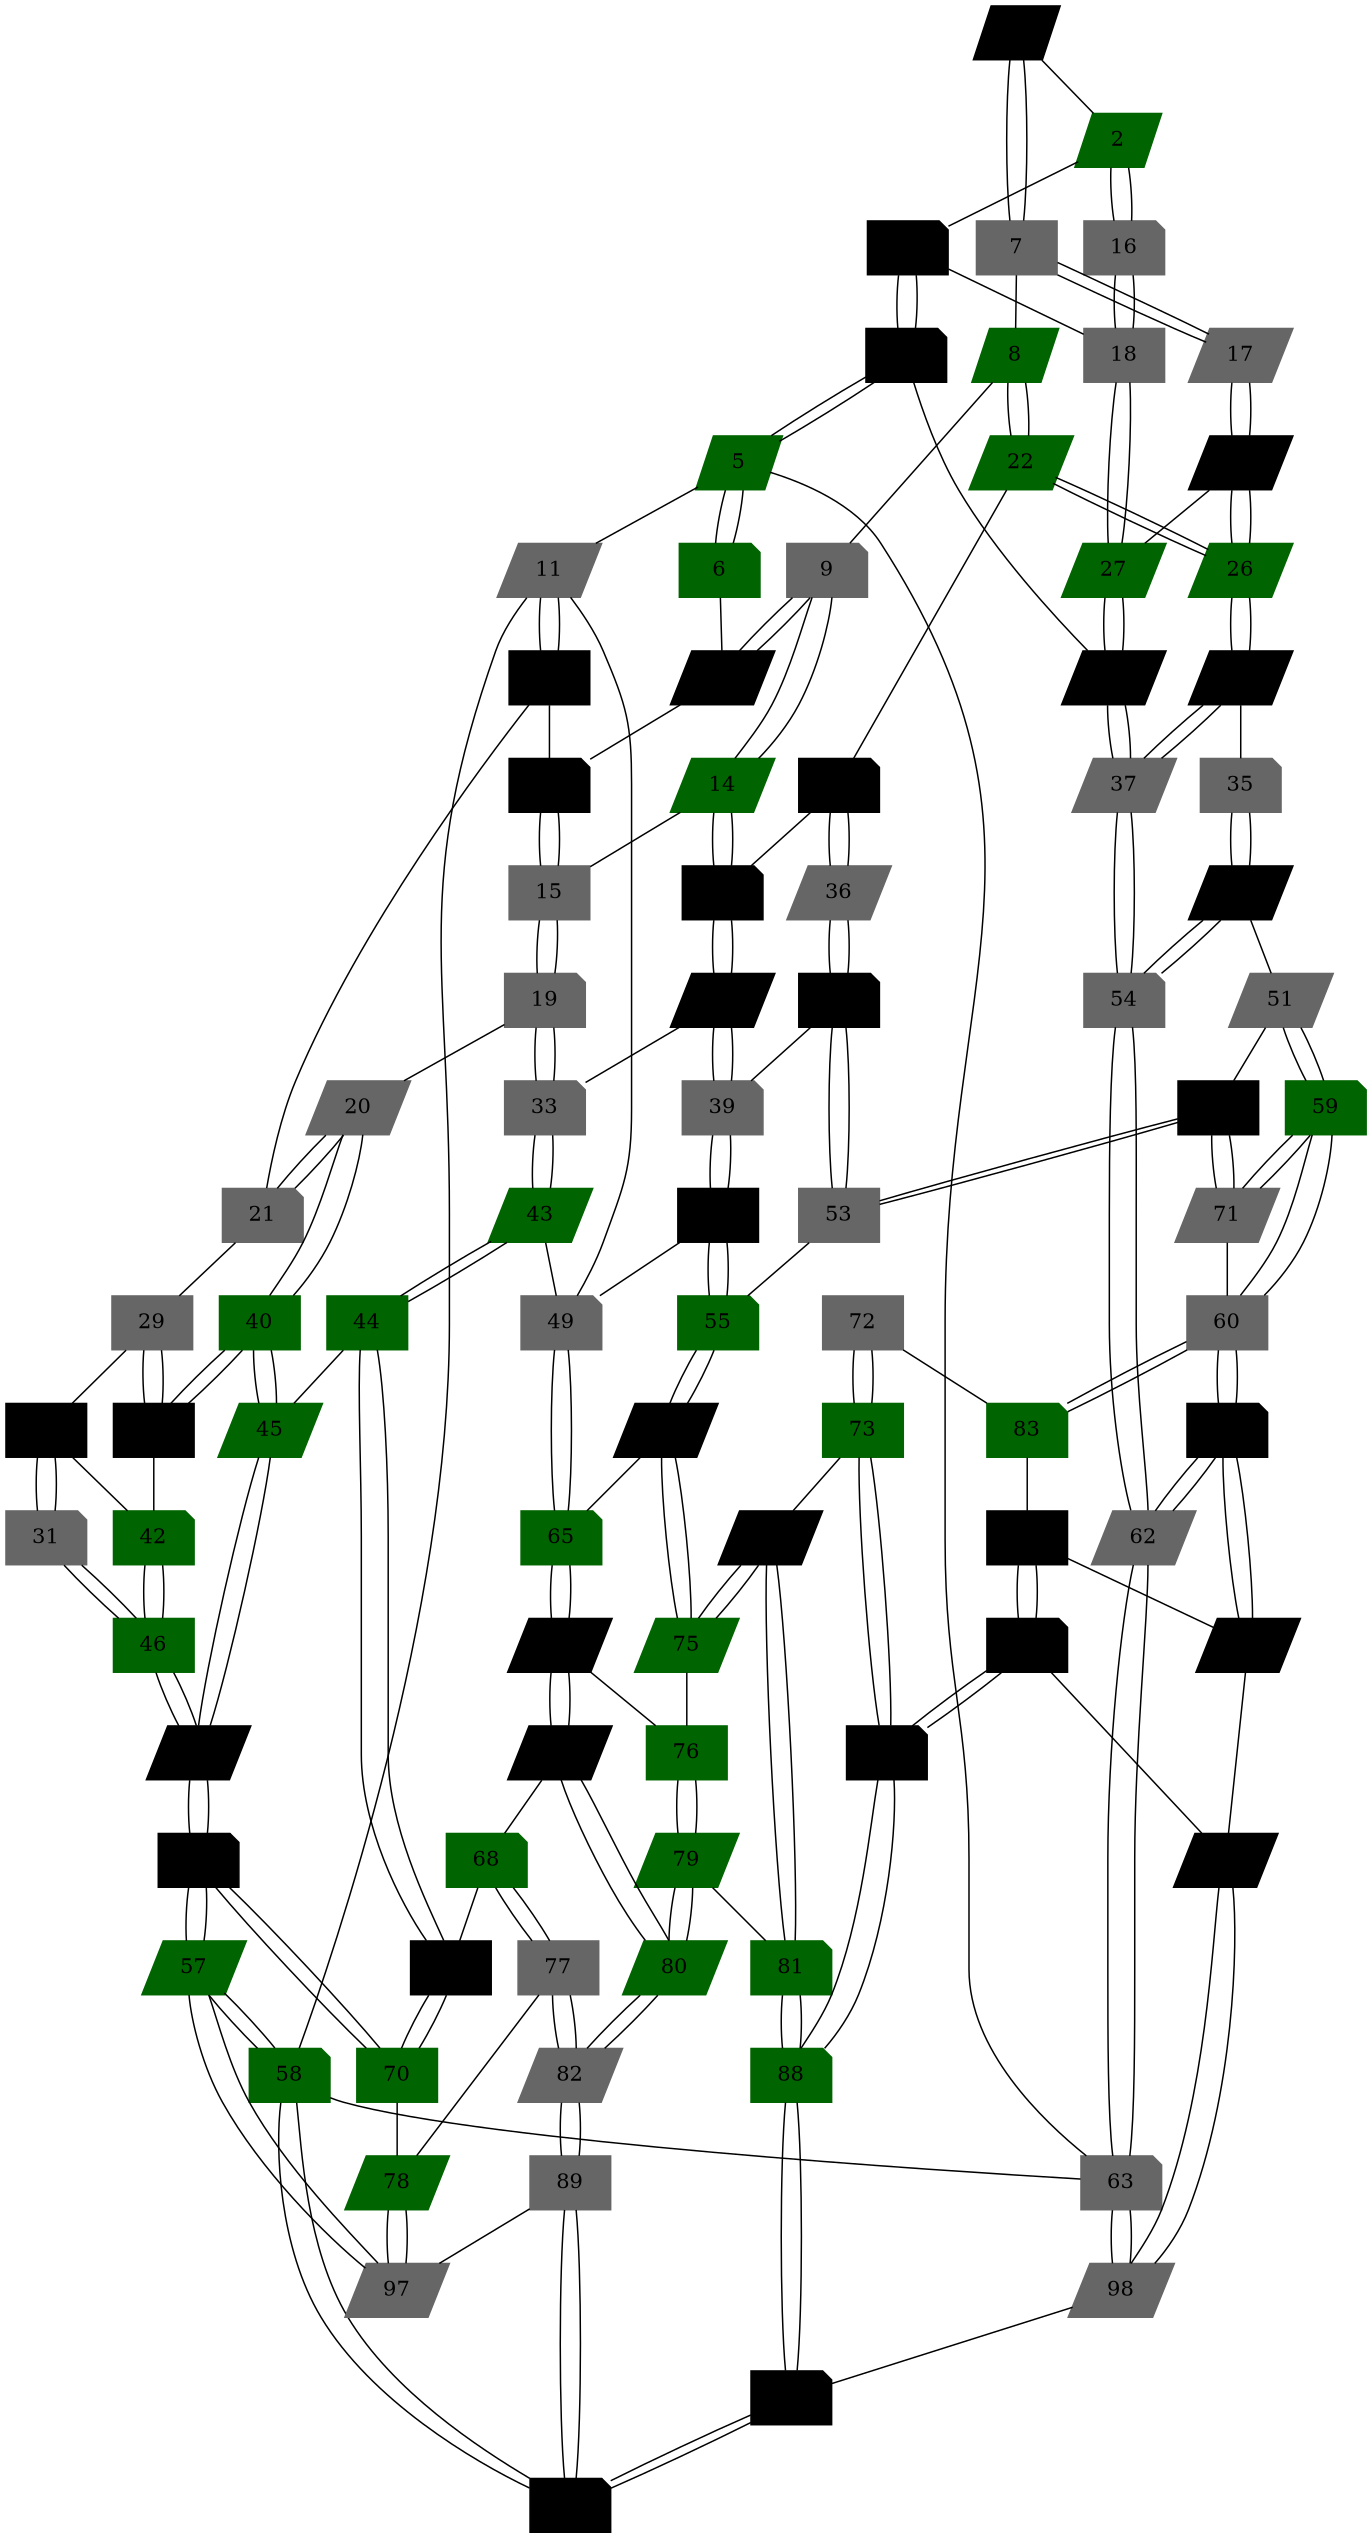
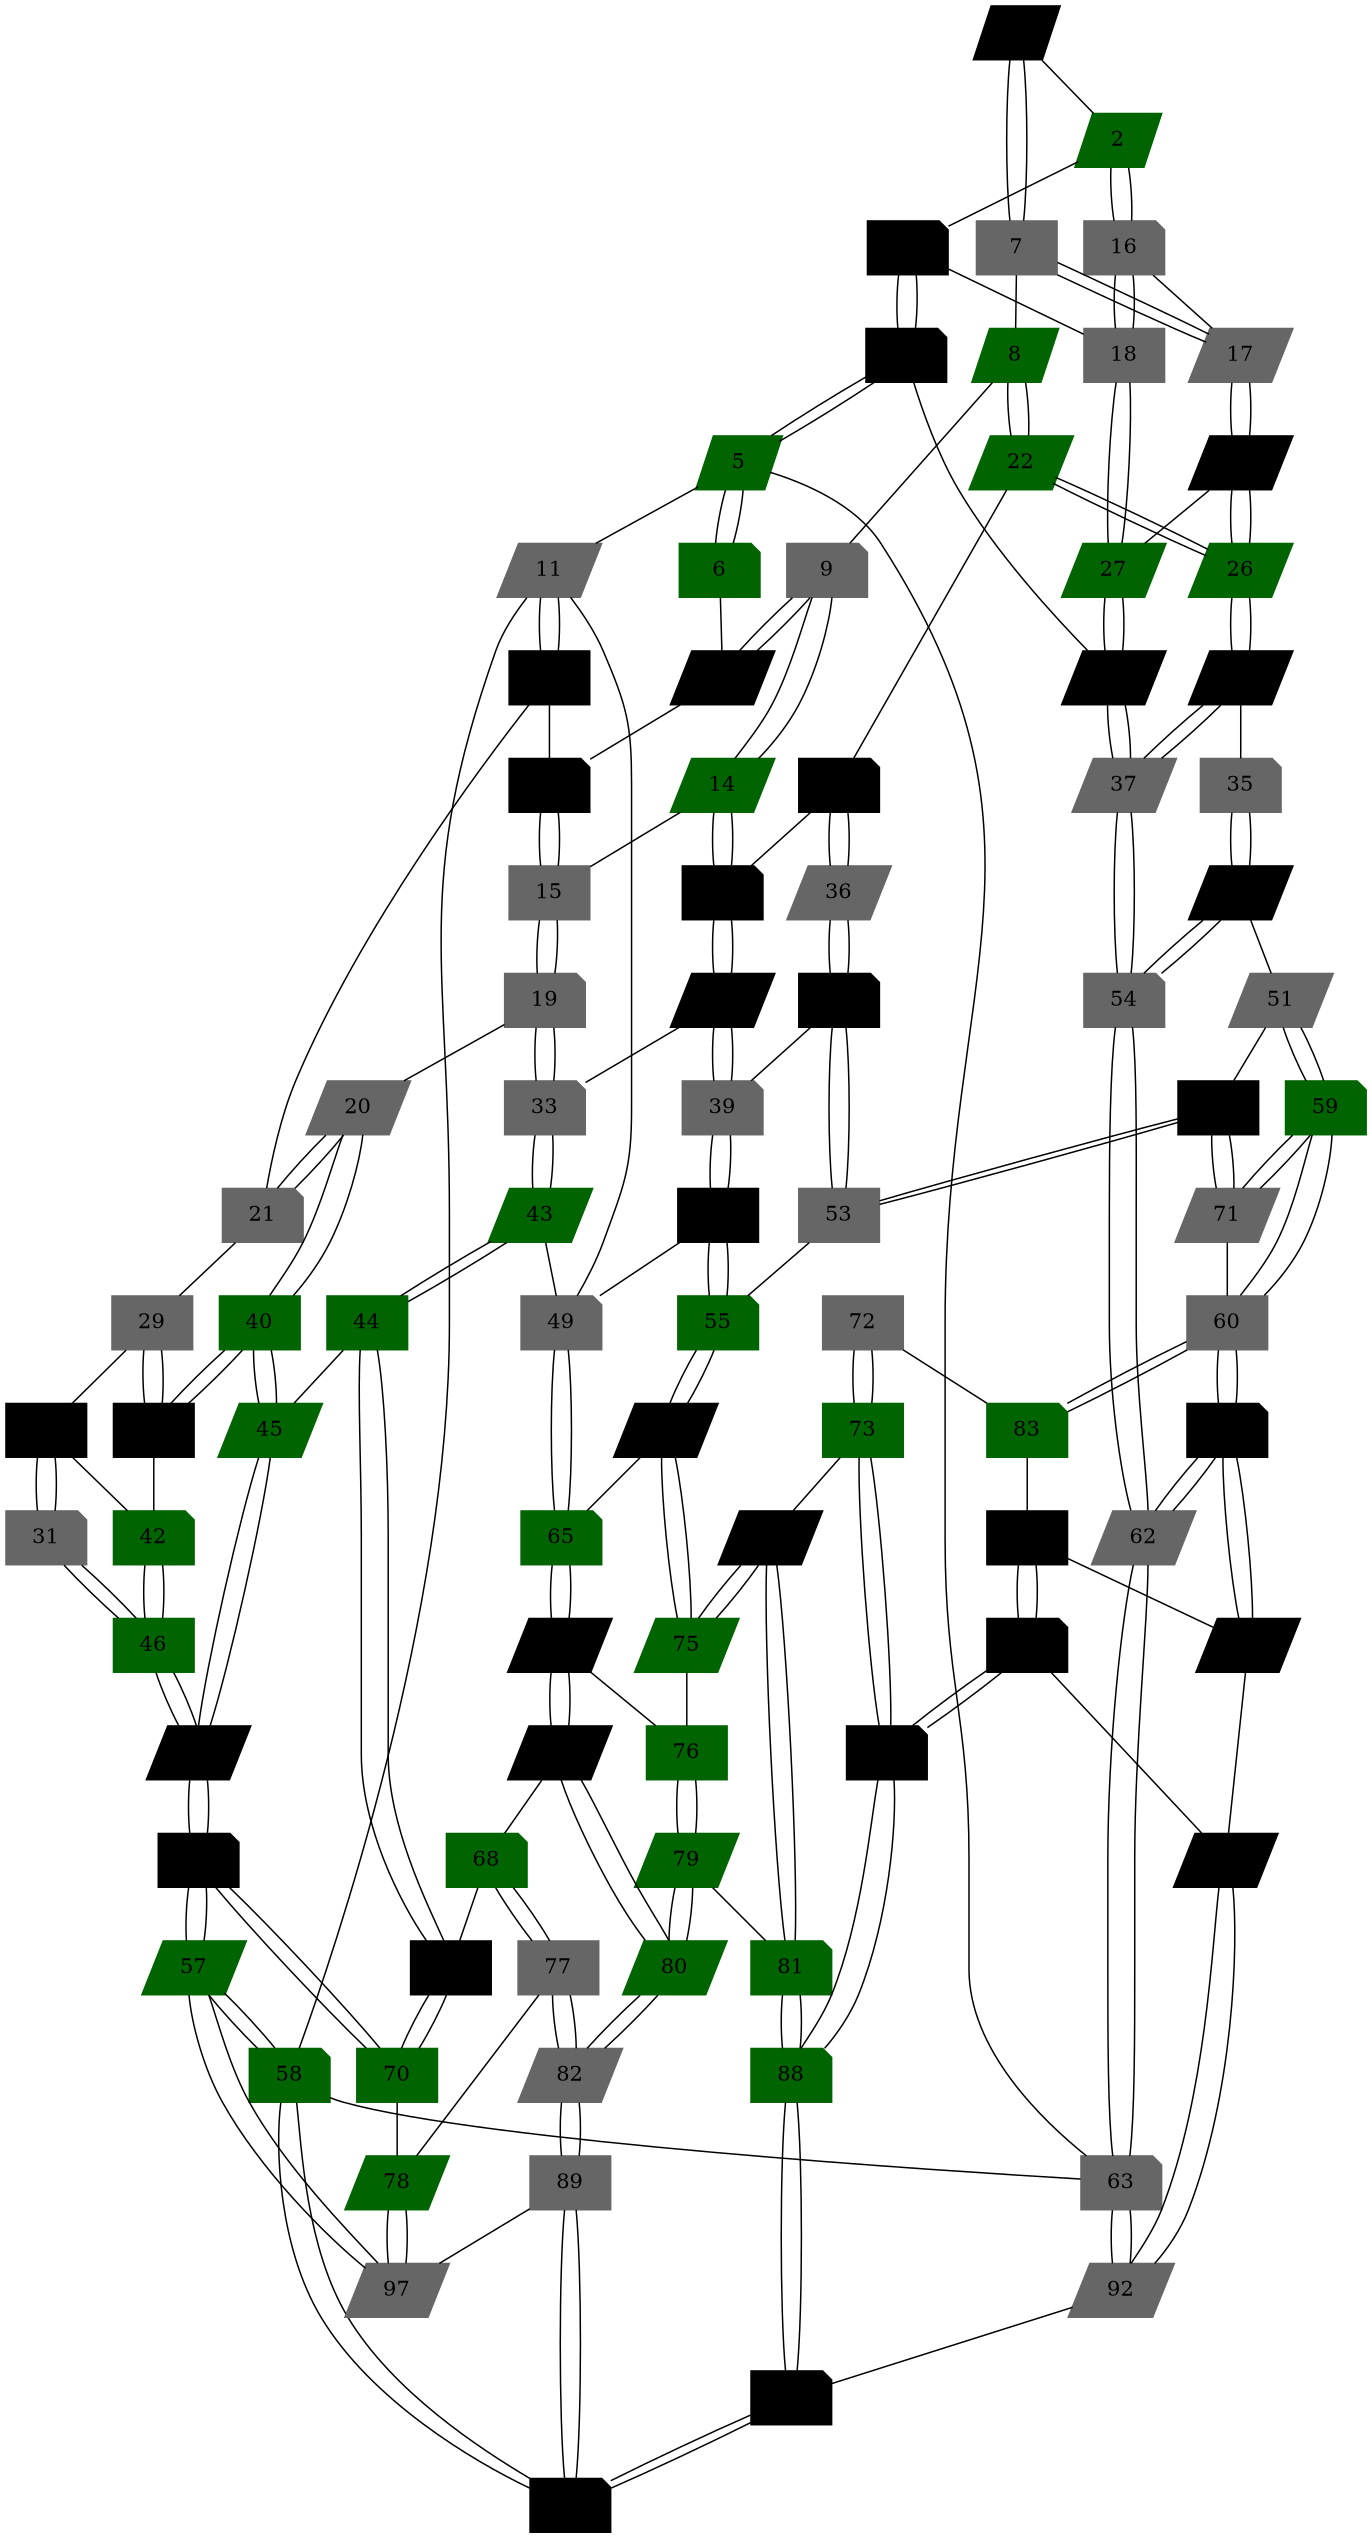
none -> (1183, 302)
(1121, 2290) -> (1121, 2290)
